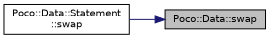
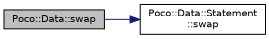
(142, 19) -> (117, 19)
